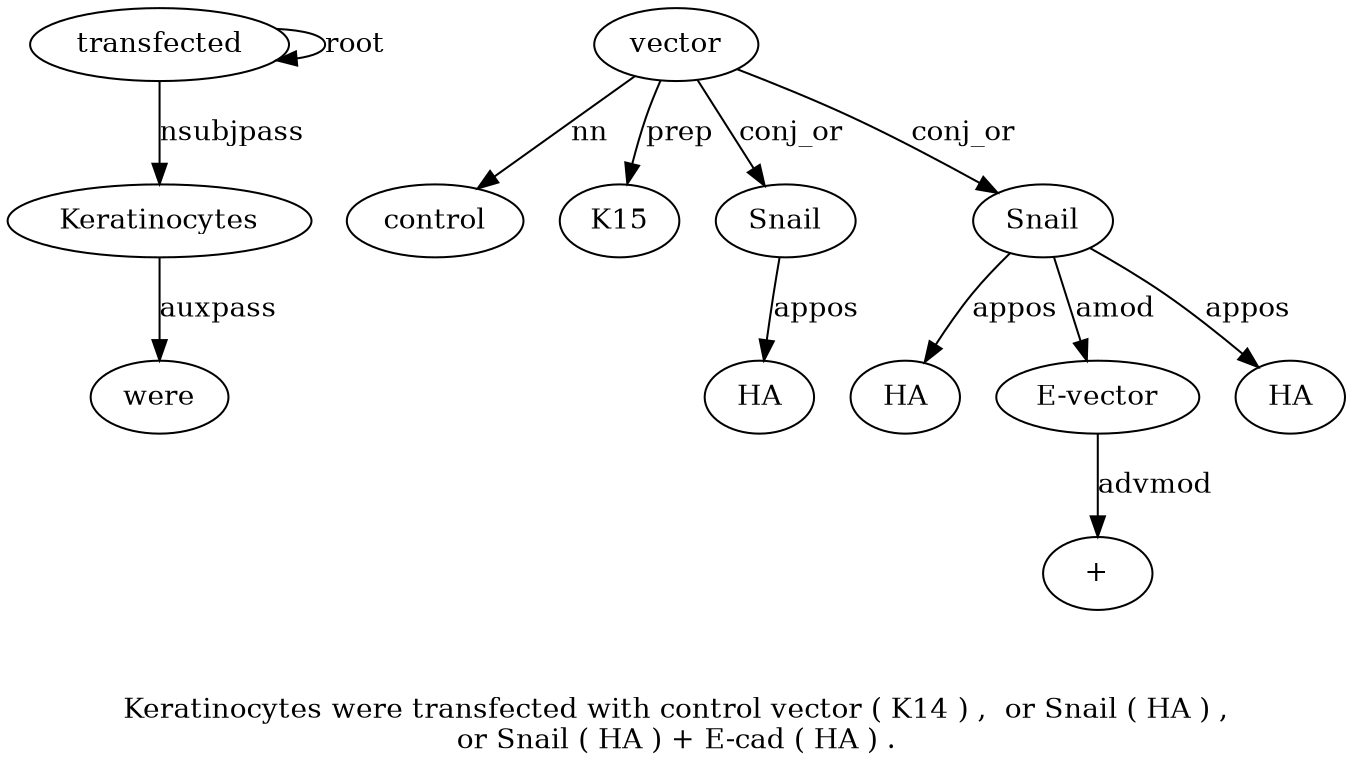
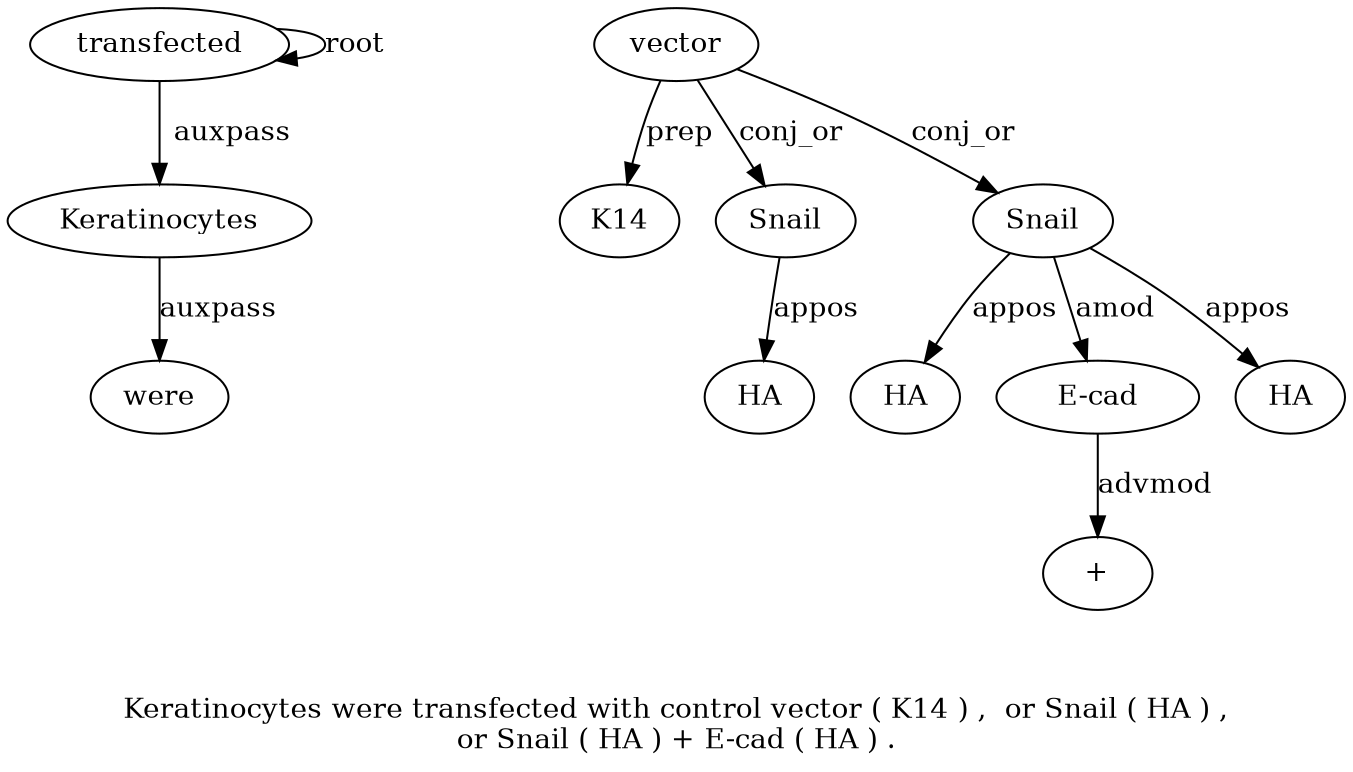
(233, 133) -> (233, 133)
(435, 221) -> none
(620, 221) -> (620, 221)
(1098, 397) -> (1098, 397)
